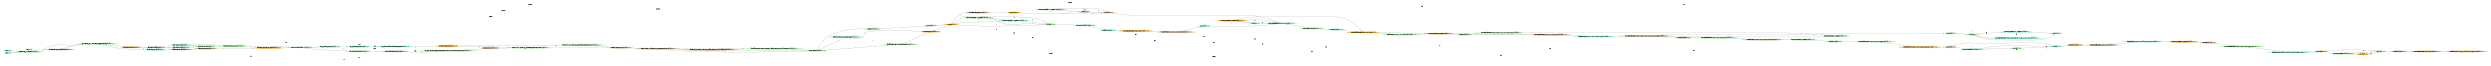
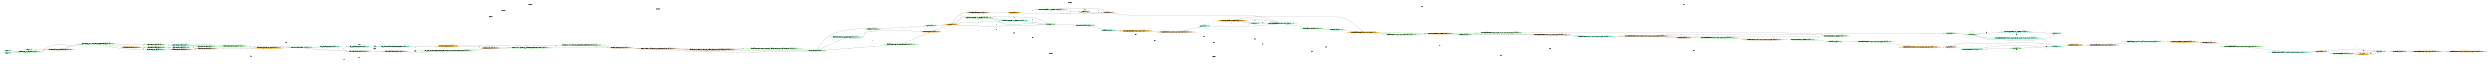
none -> (156, 45)
